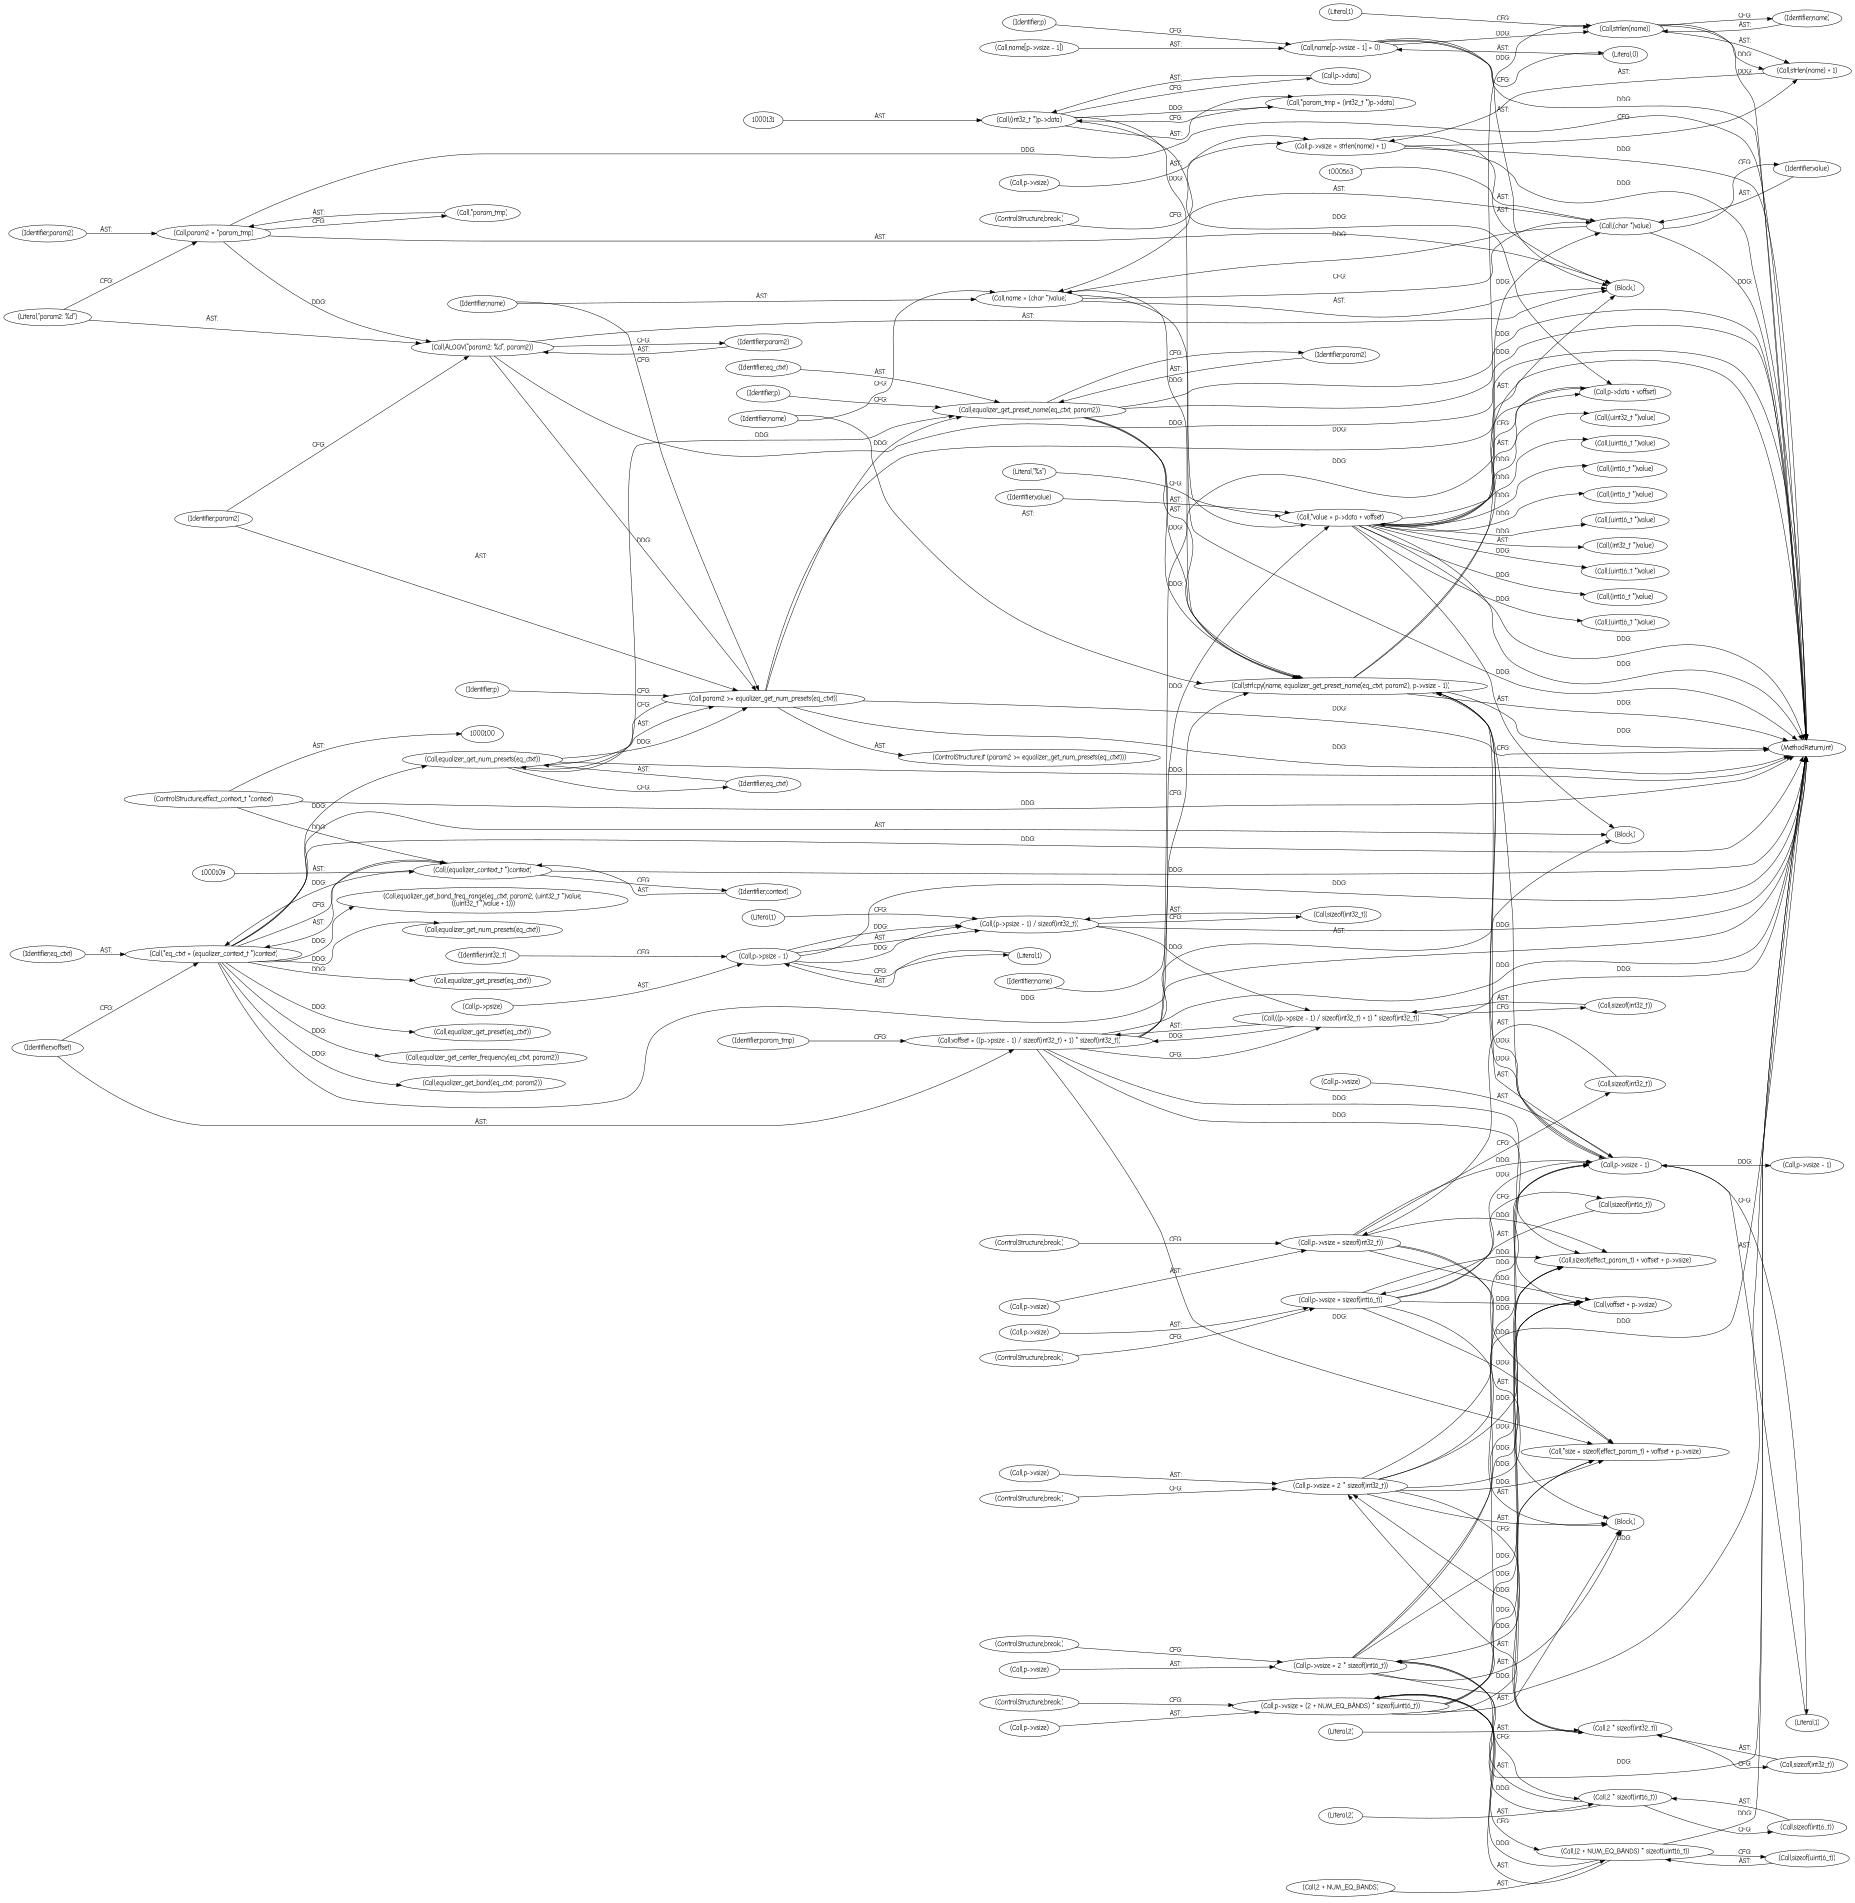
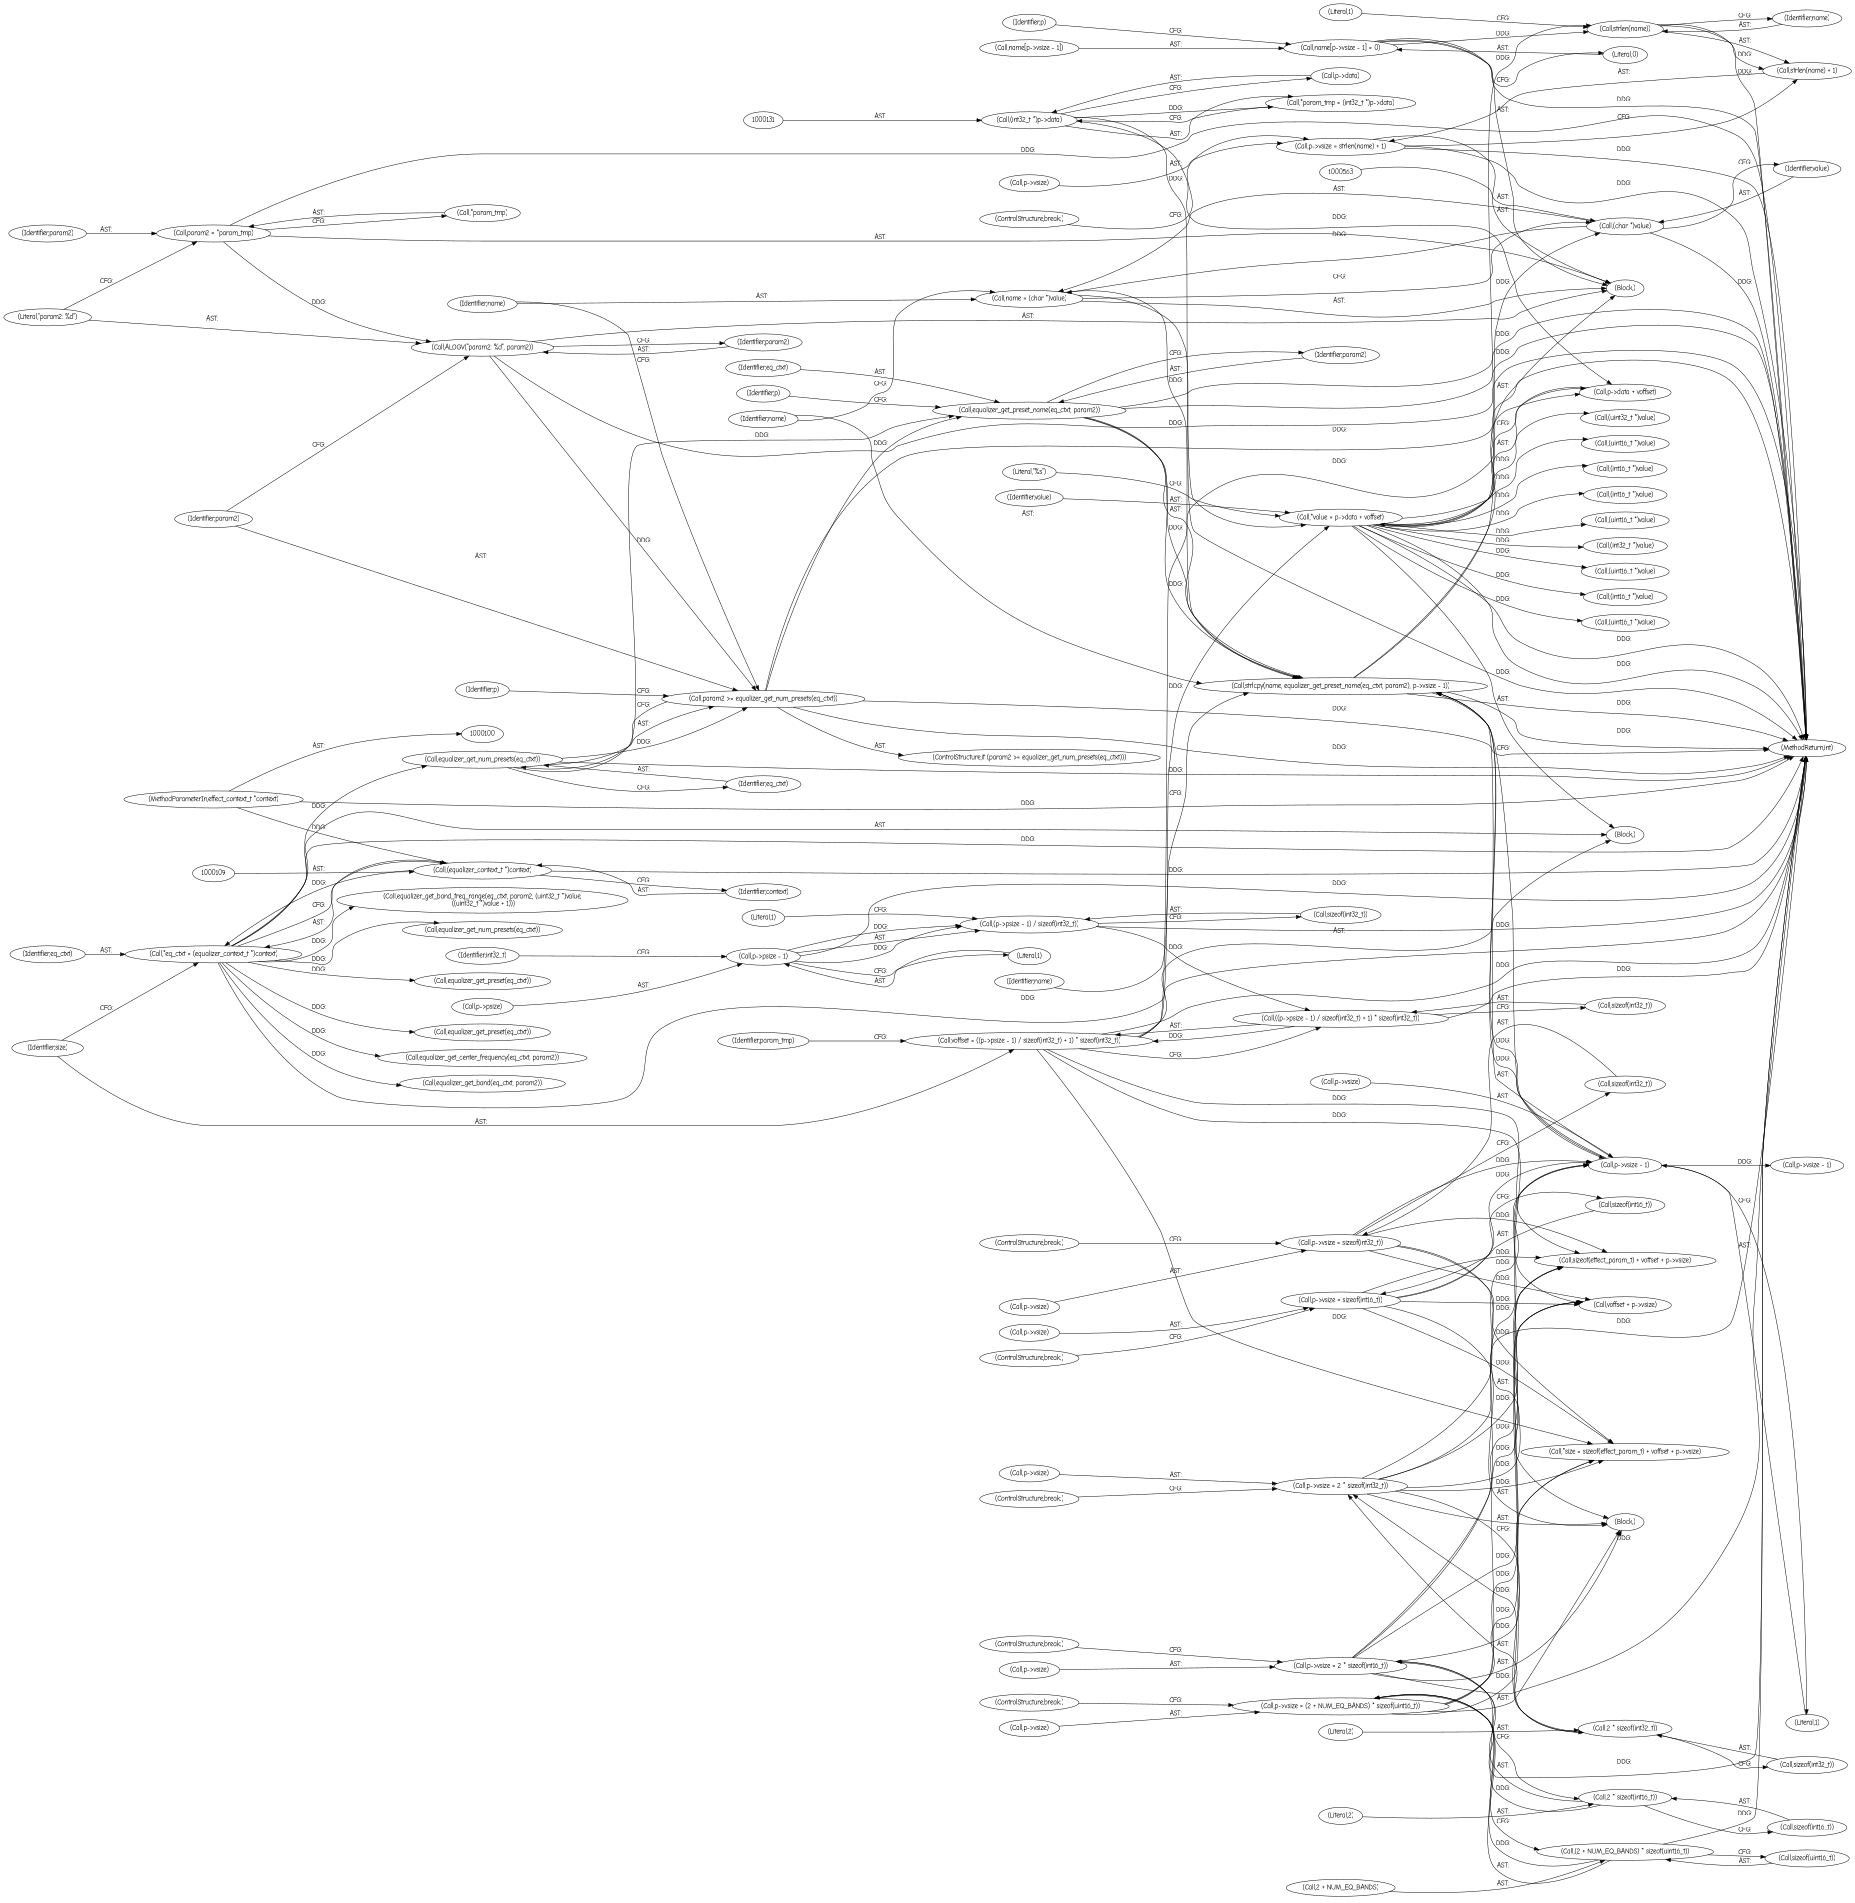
(1504, 541) -> (1504, 541)
(214, 799) -> (214, 799)
(48, 1048) -> (48, 1048)
